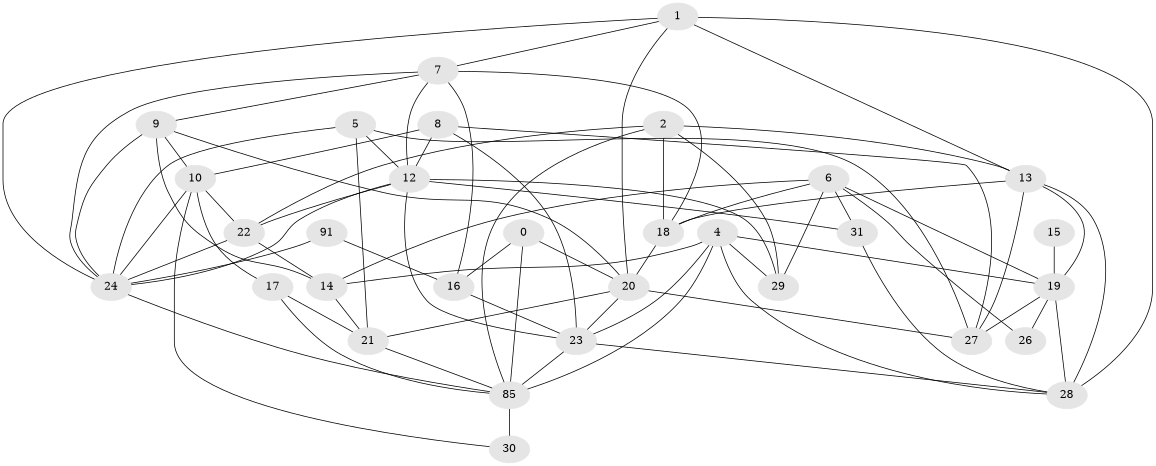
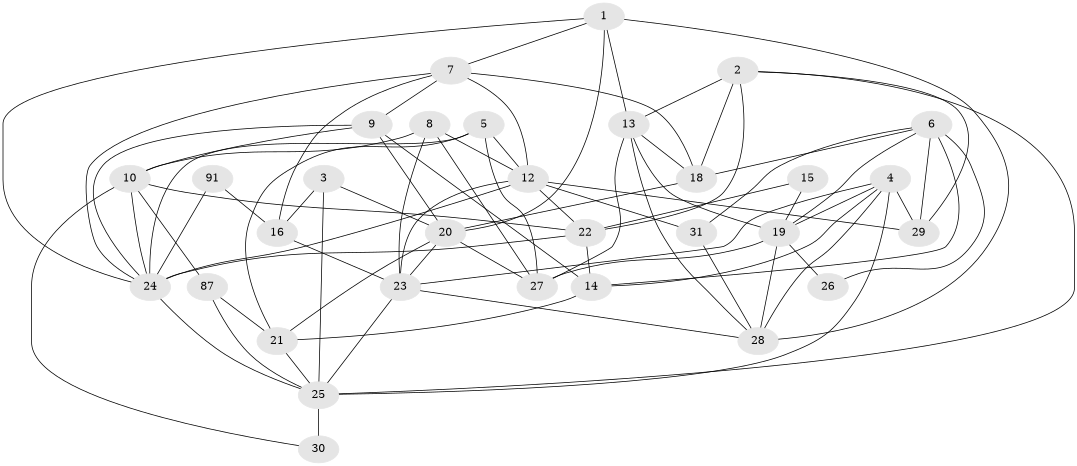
none -> (724, 199)
(524, 233) -> (324, 179)
(273, 287) -> (207, 287)
(509, 395) -> (319, 395)
